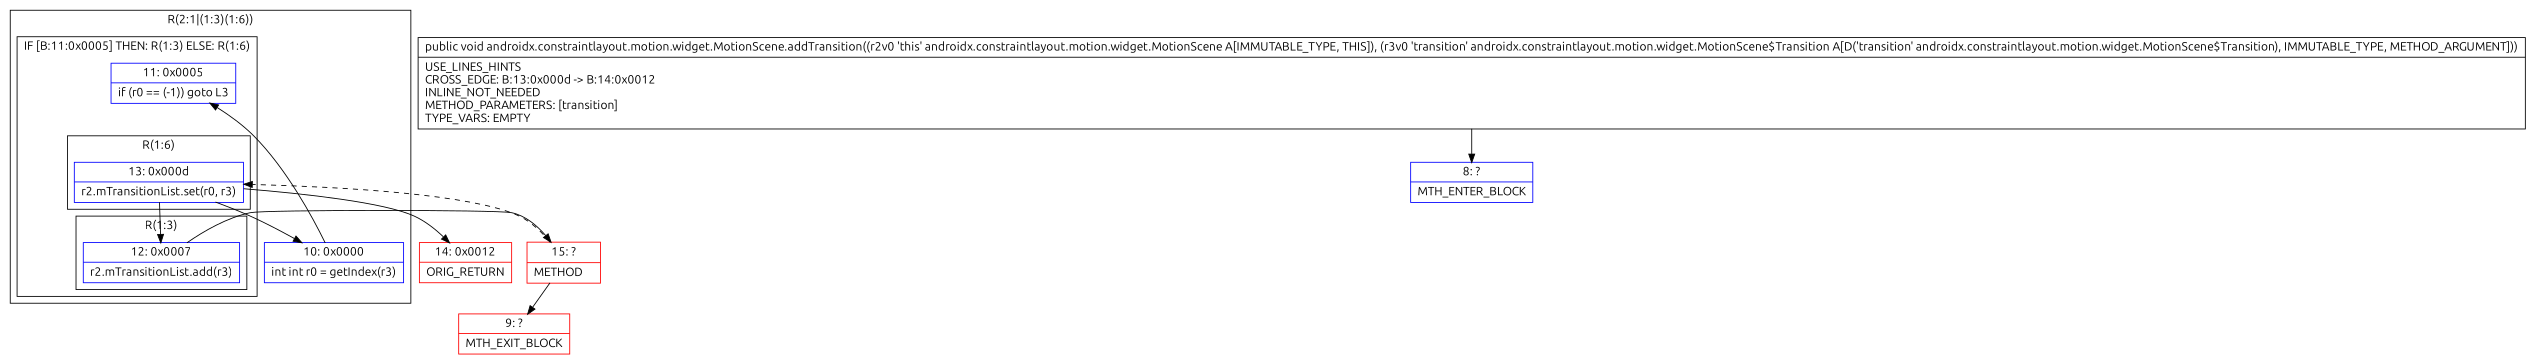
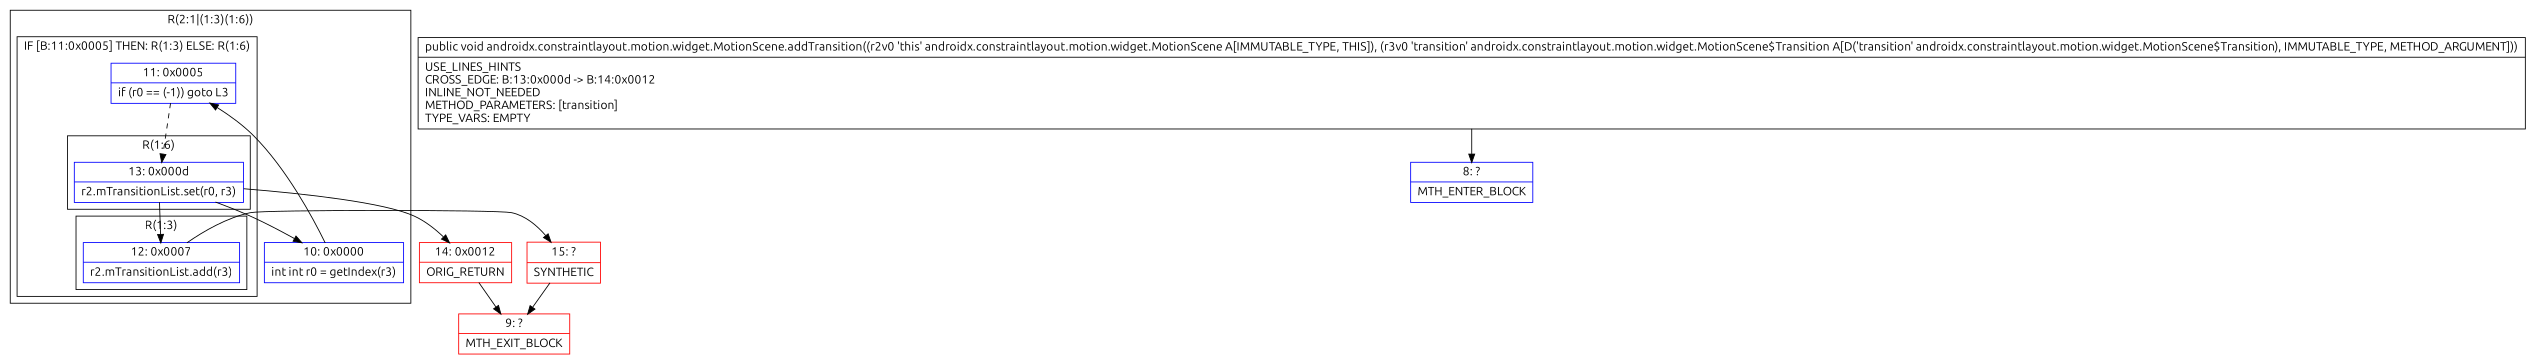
(400, 193) -> (167, 129)
(559, 272) -> (564, 272)
none -> (487, 295)
